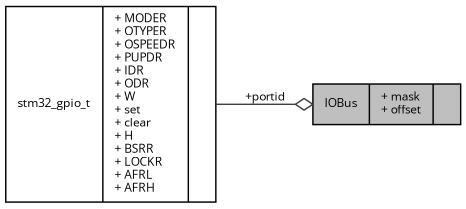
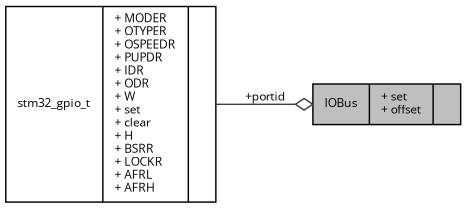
(401, 97) -> (395, 97)
